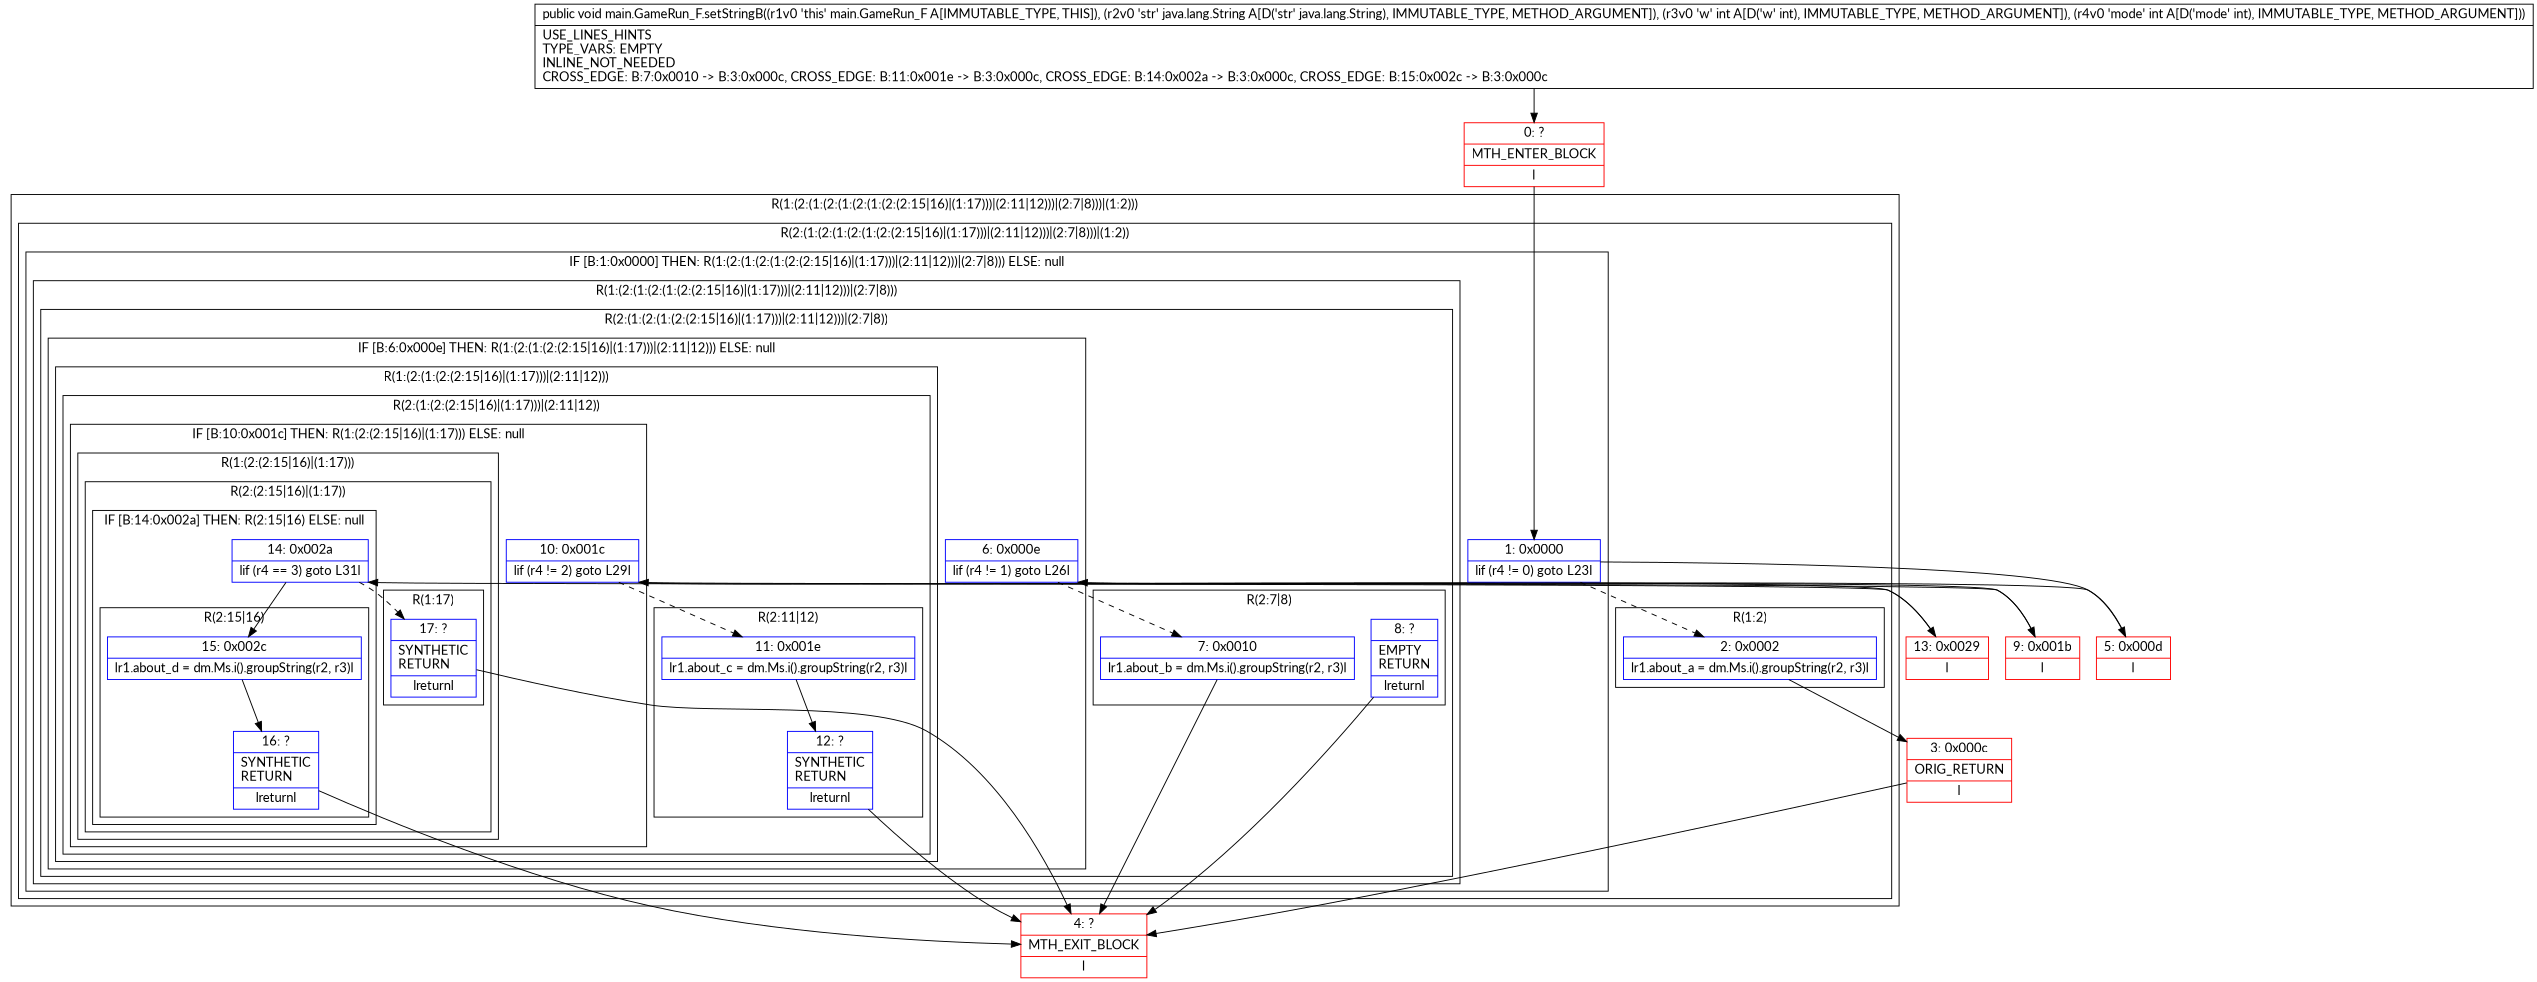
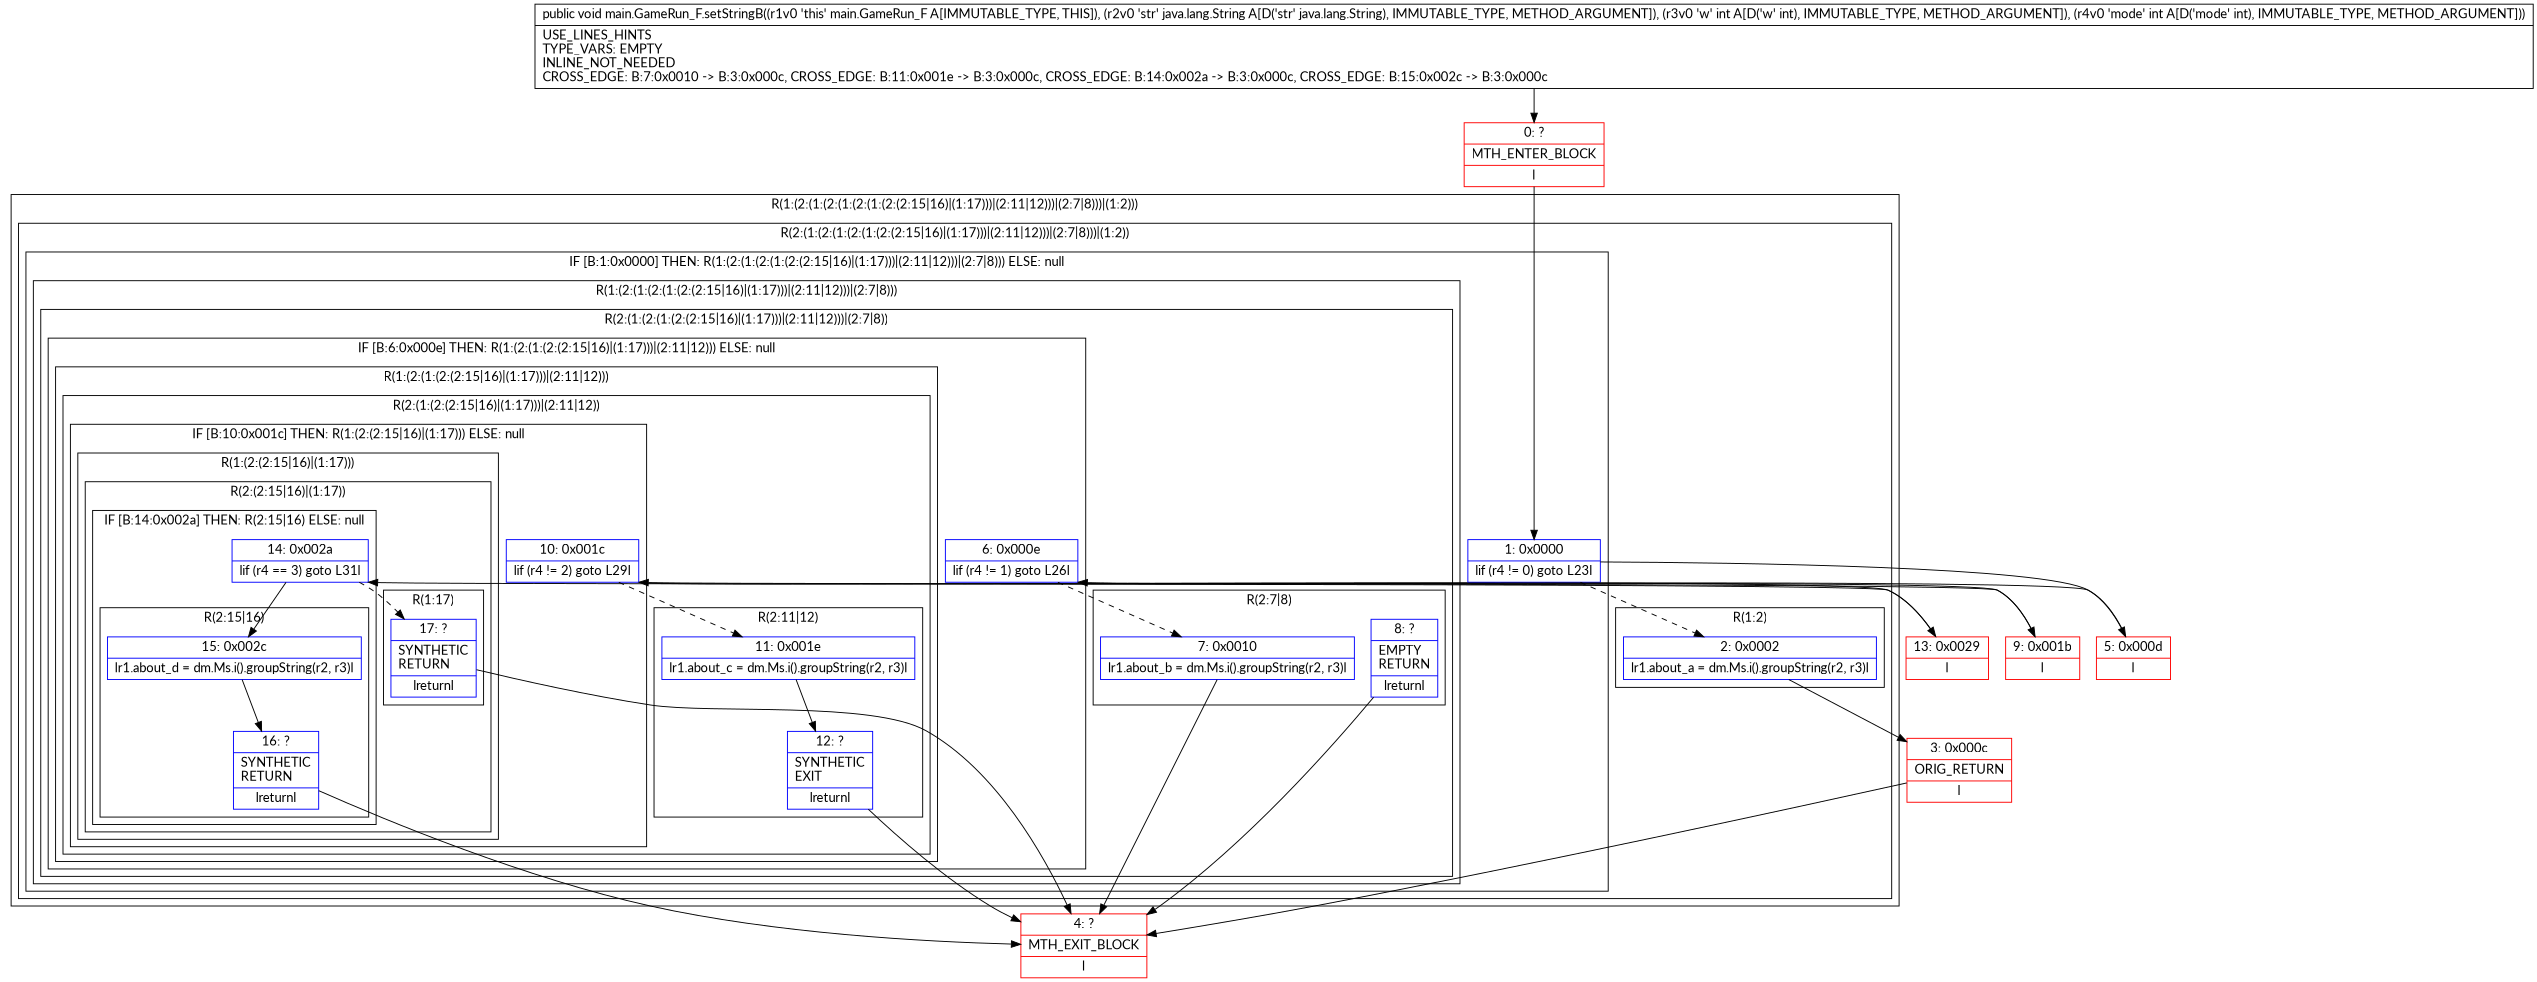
(821, 777) -> (809, 777)
